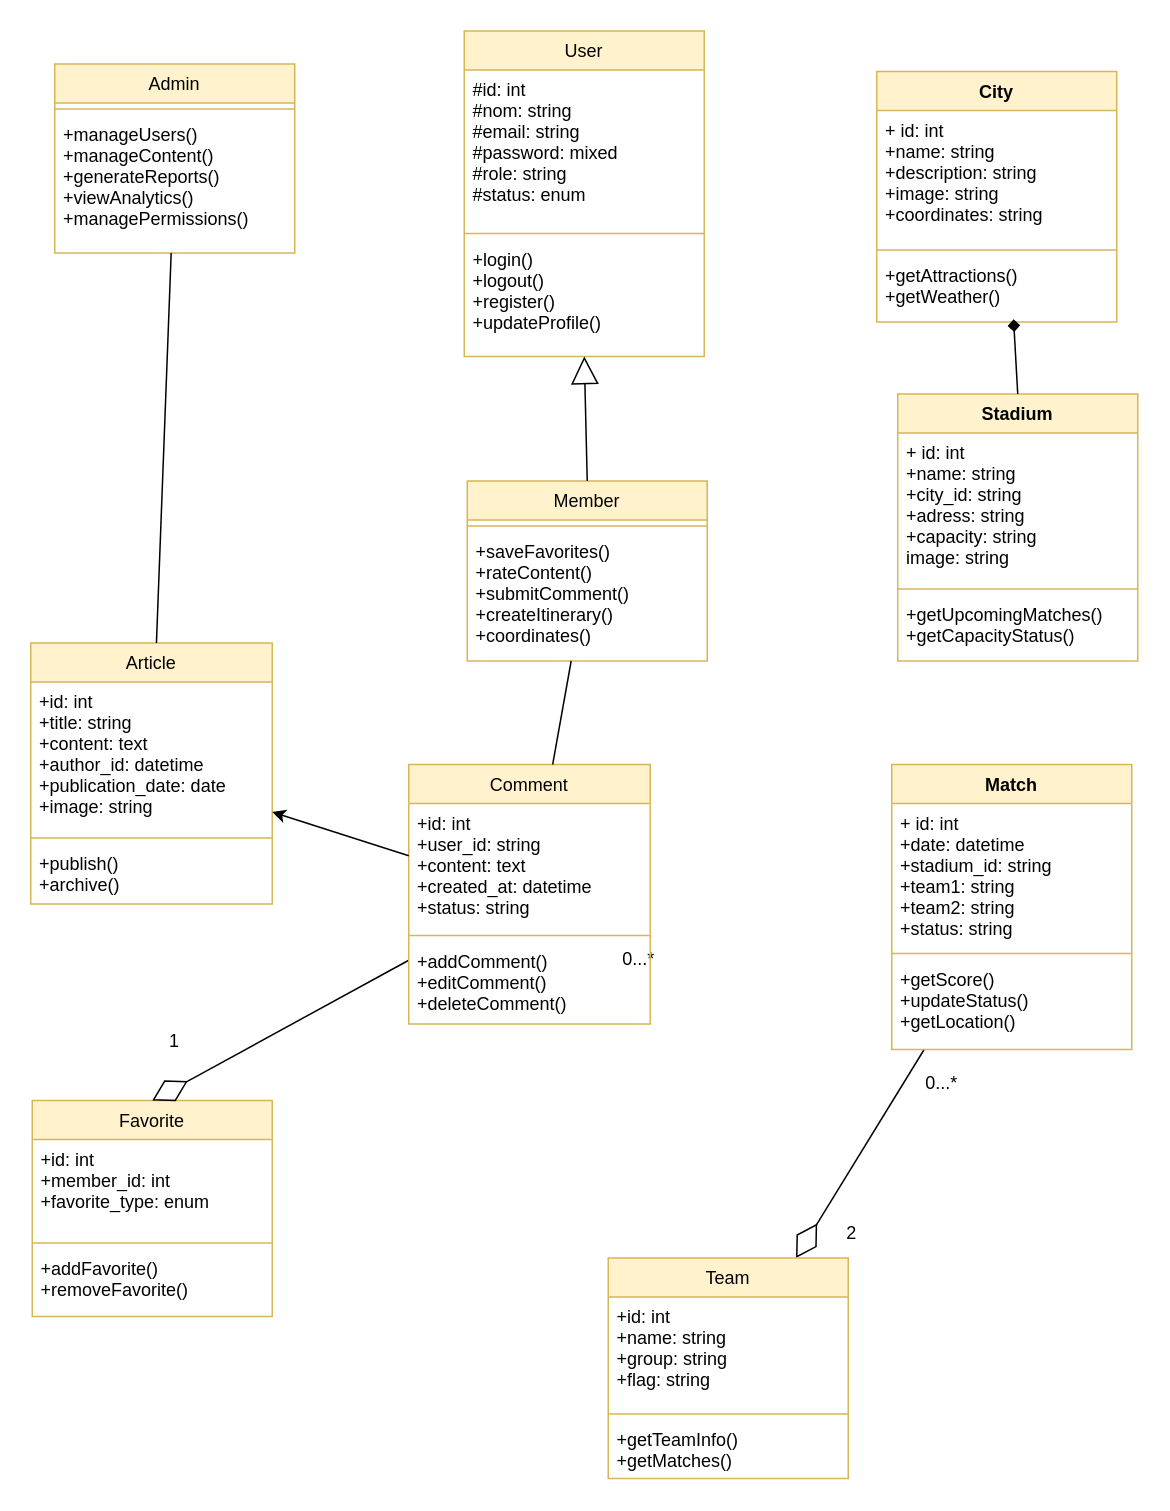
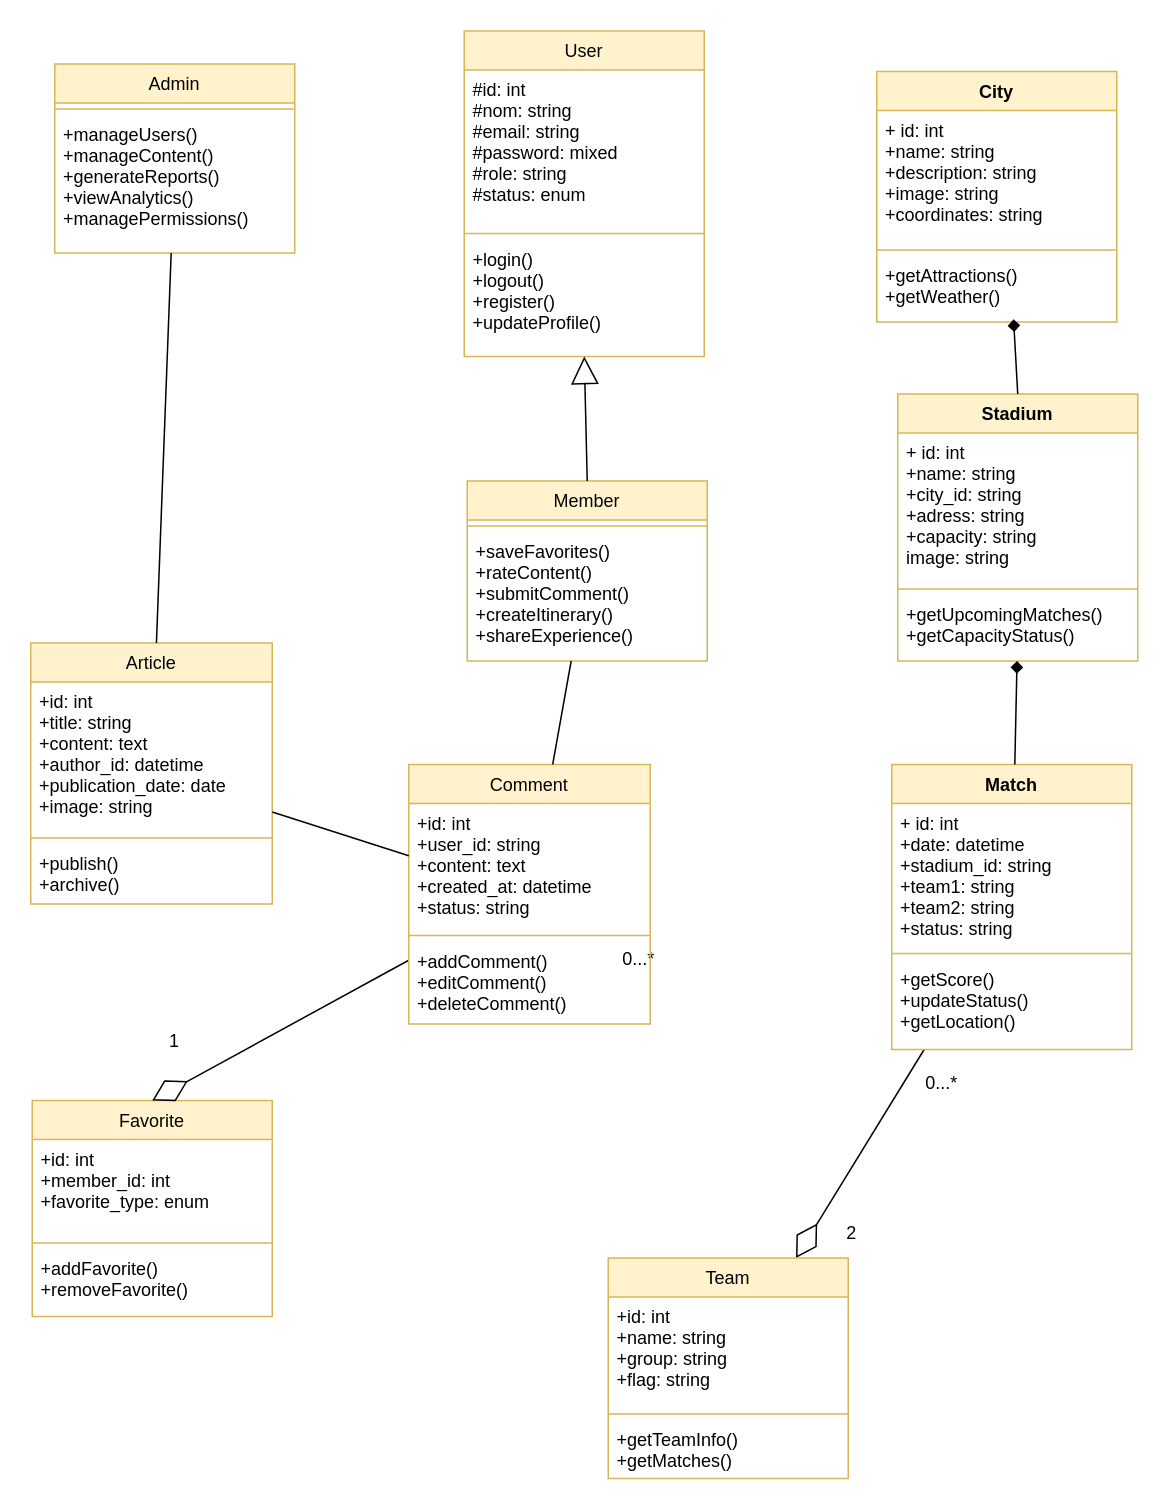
(554, 552) -> (554, 552)
none -> (1016, 718)
(283, 815) -> (279, 814)
